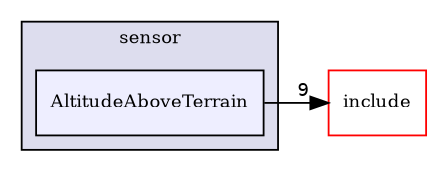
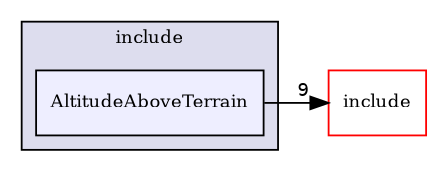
(150, 39) -> (150, 39)
